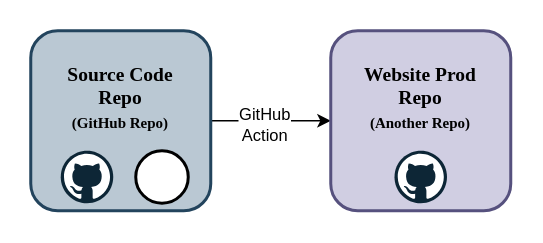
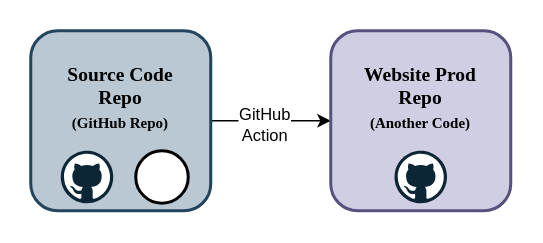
(421, 121) -> (421, 121)
